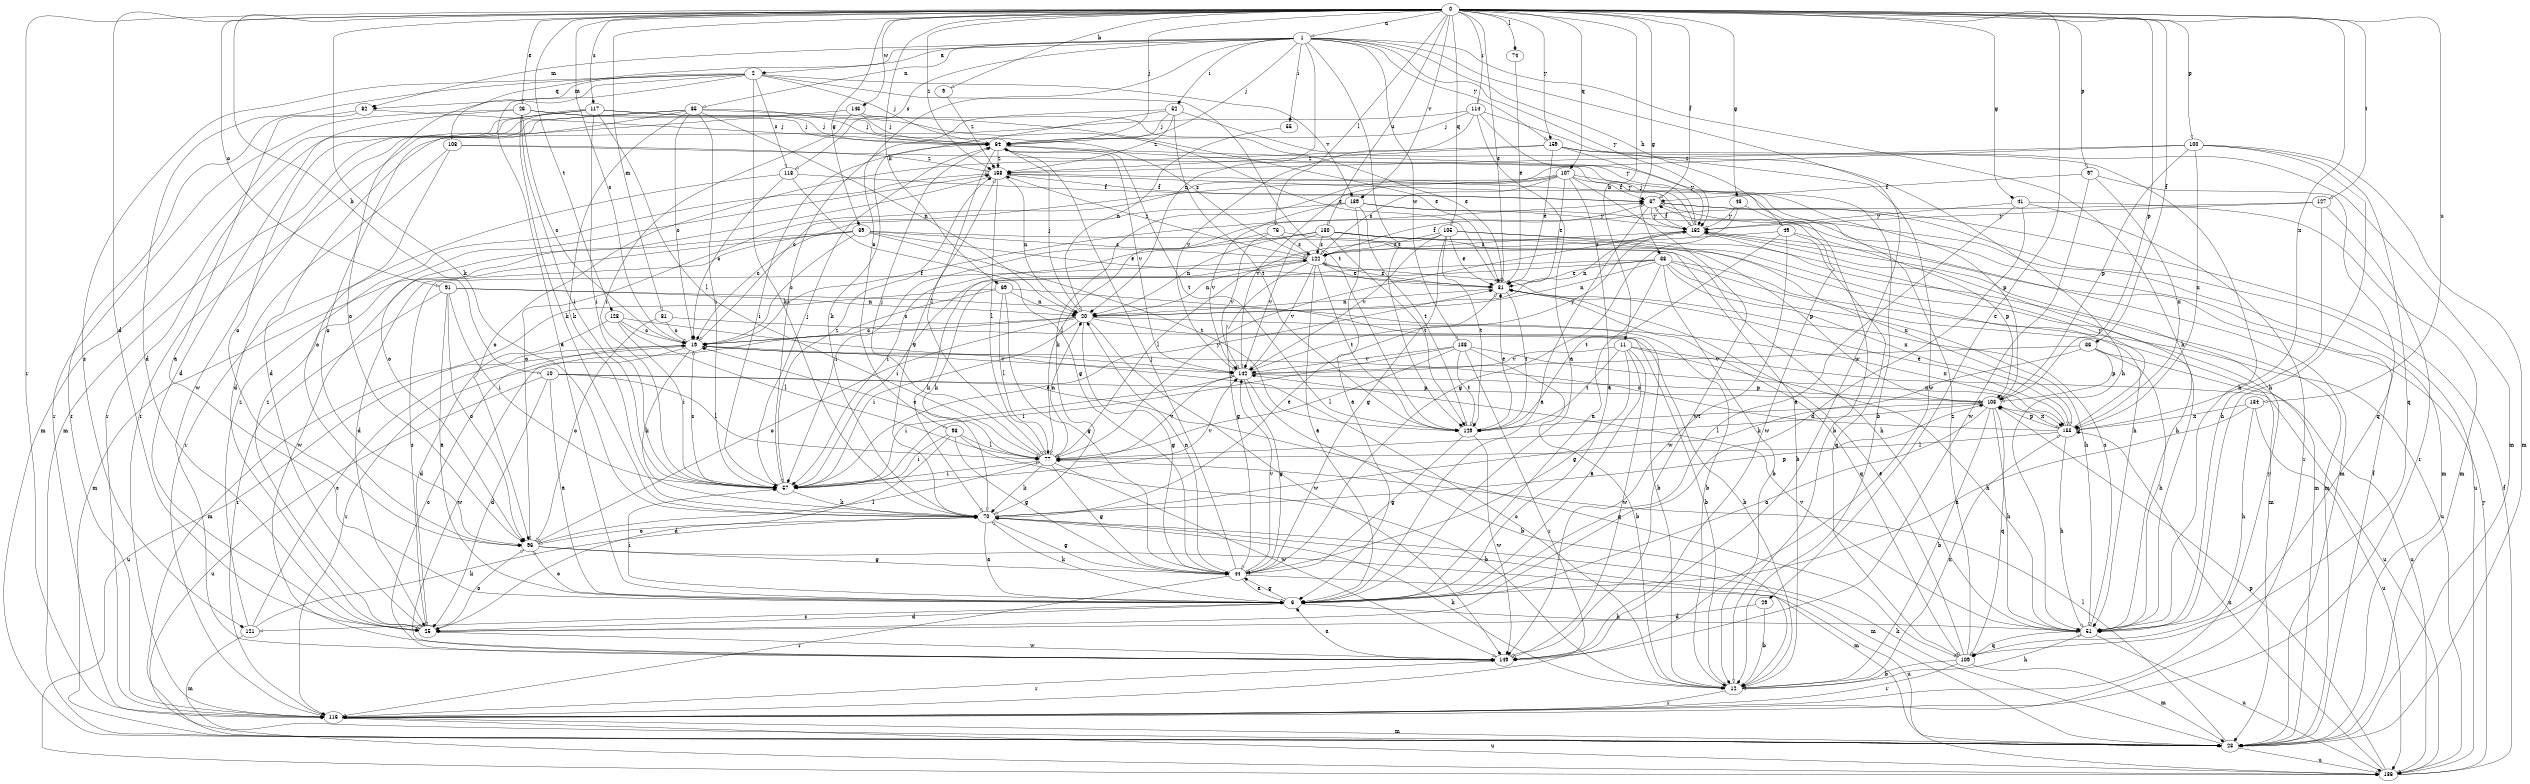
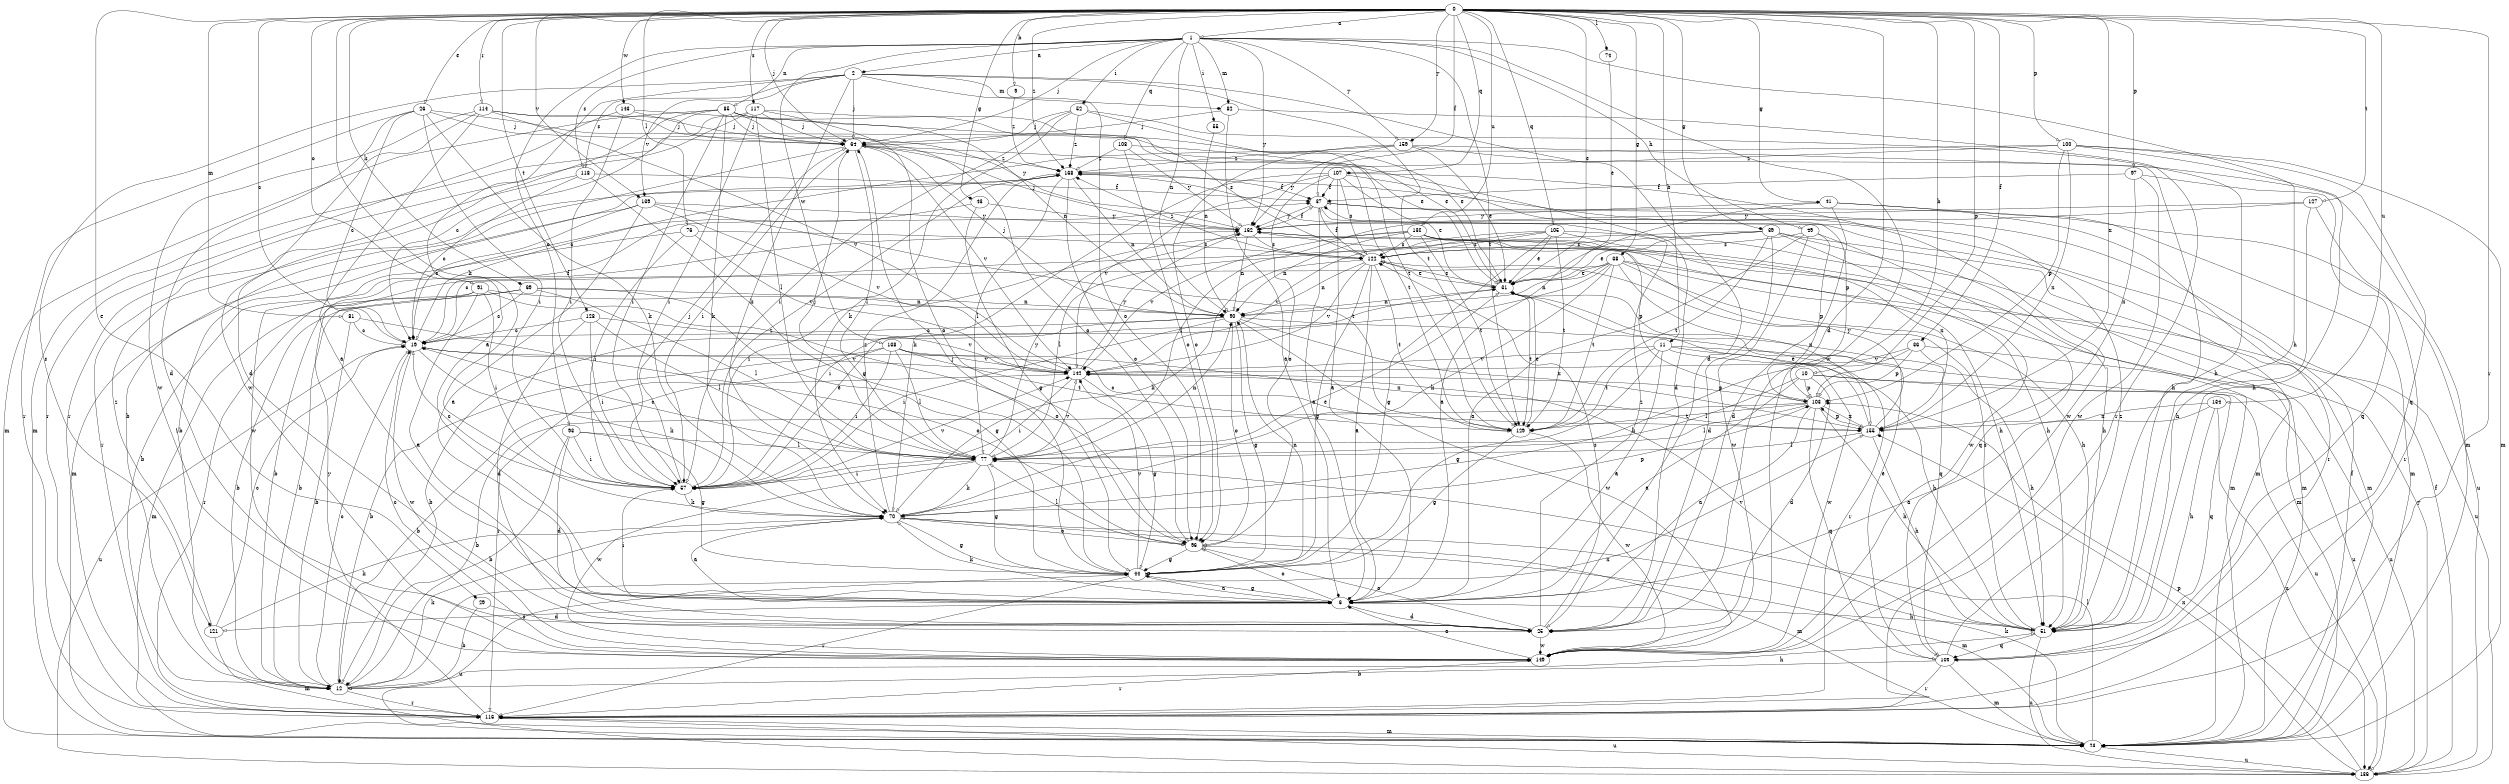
(1084, 317) -> (1232, 317)
(785, 770) -> (920, 770)
